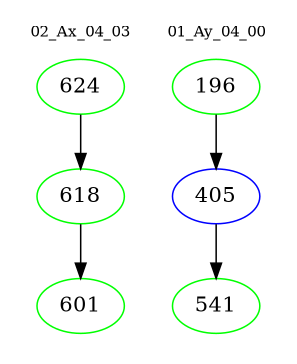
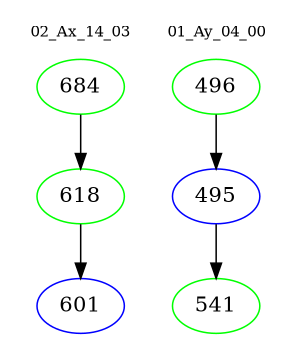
(81, 33) -> (81, 33)
(81, 87) -> (81, 87)
(216, 87) -> (216, 87)
(216, 196) -> (216, 196)
(81, 306) -> (81, 306)
